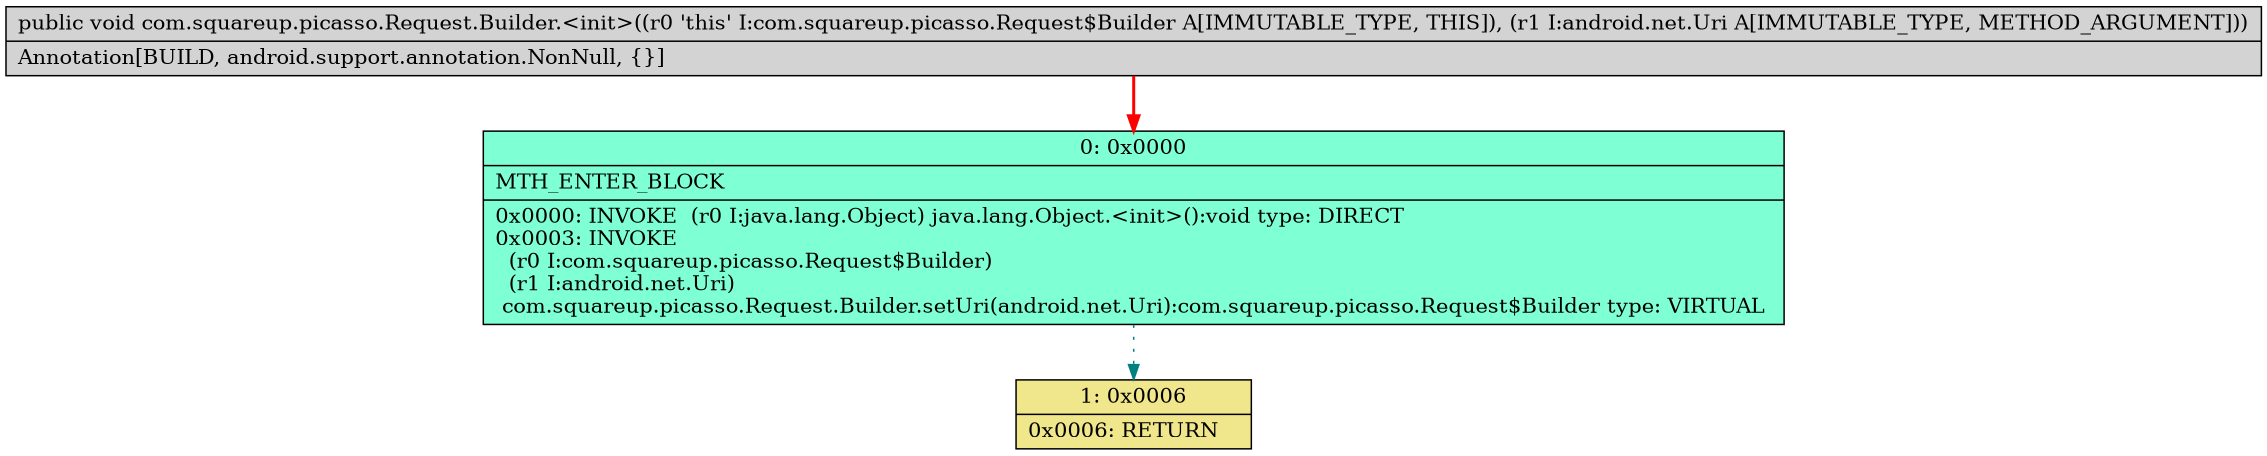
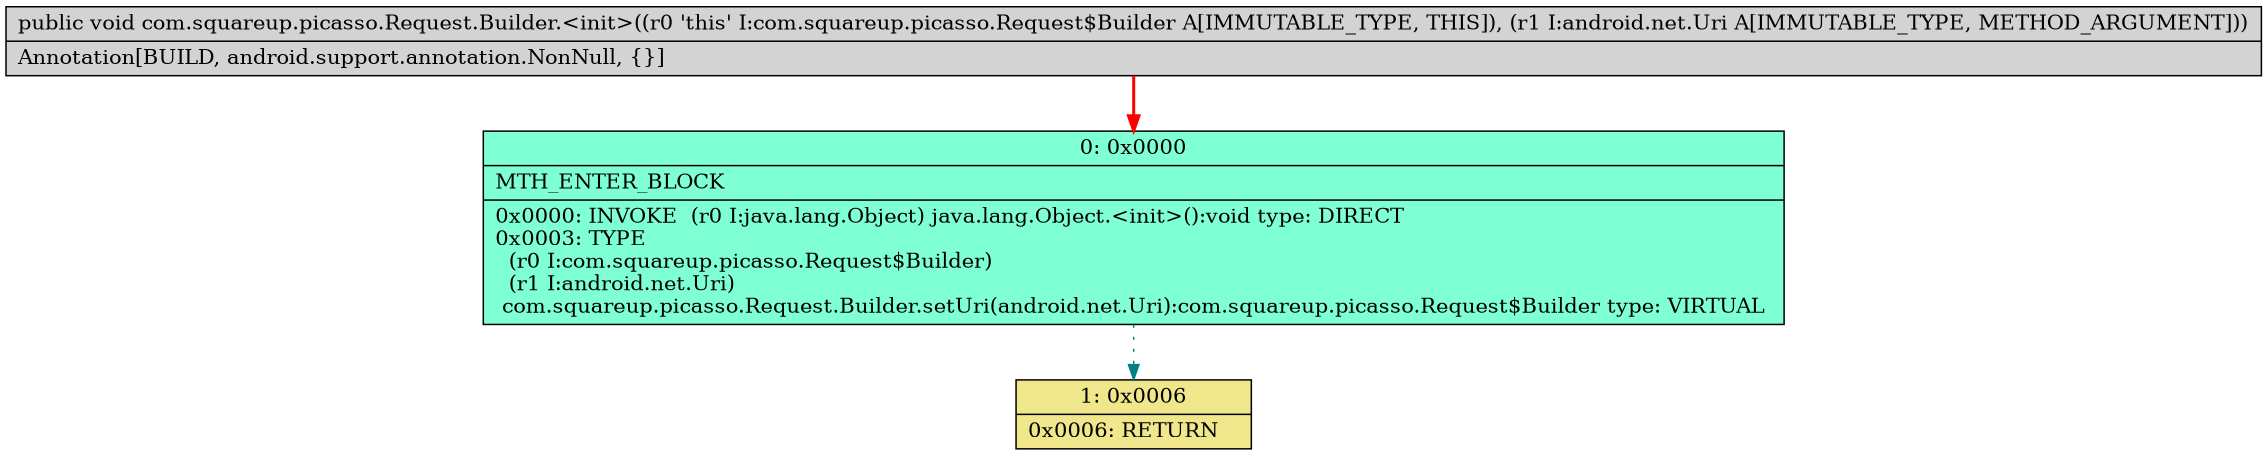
(593, 239) -> (578, 239)
